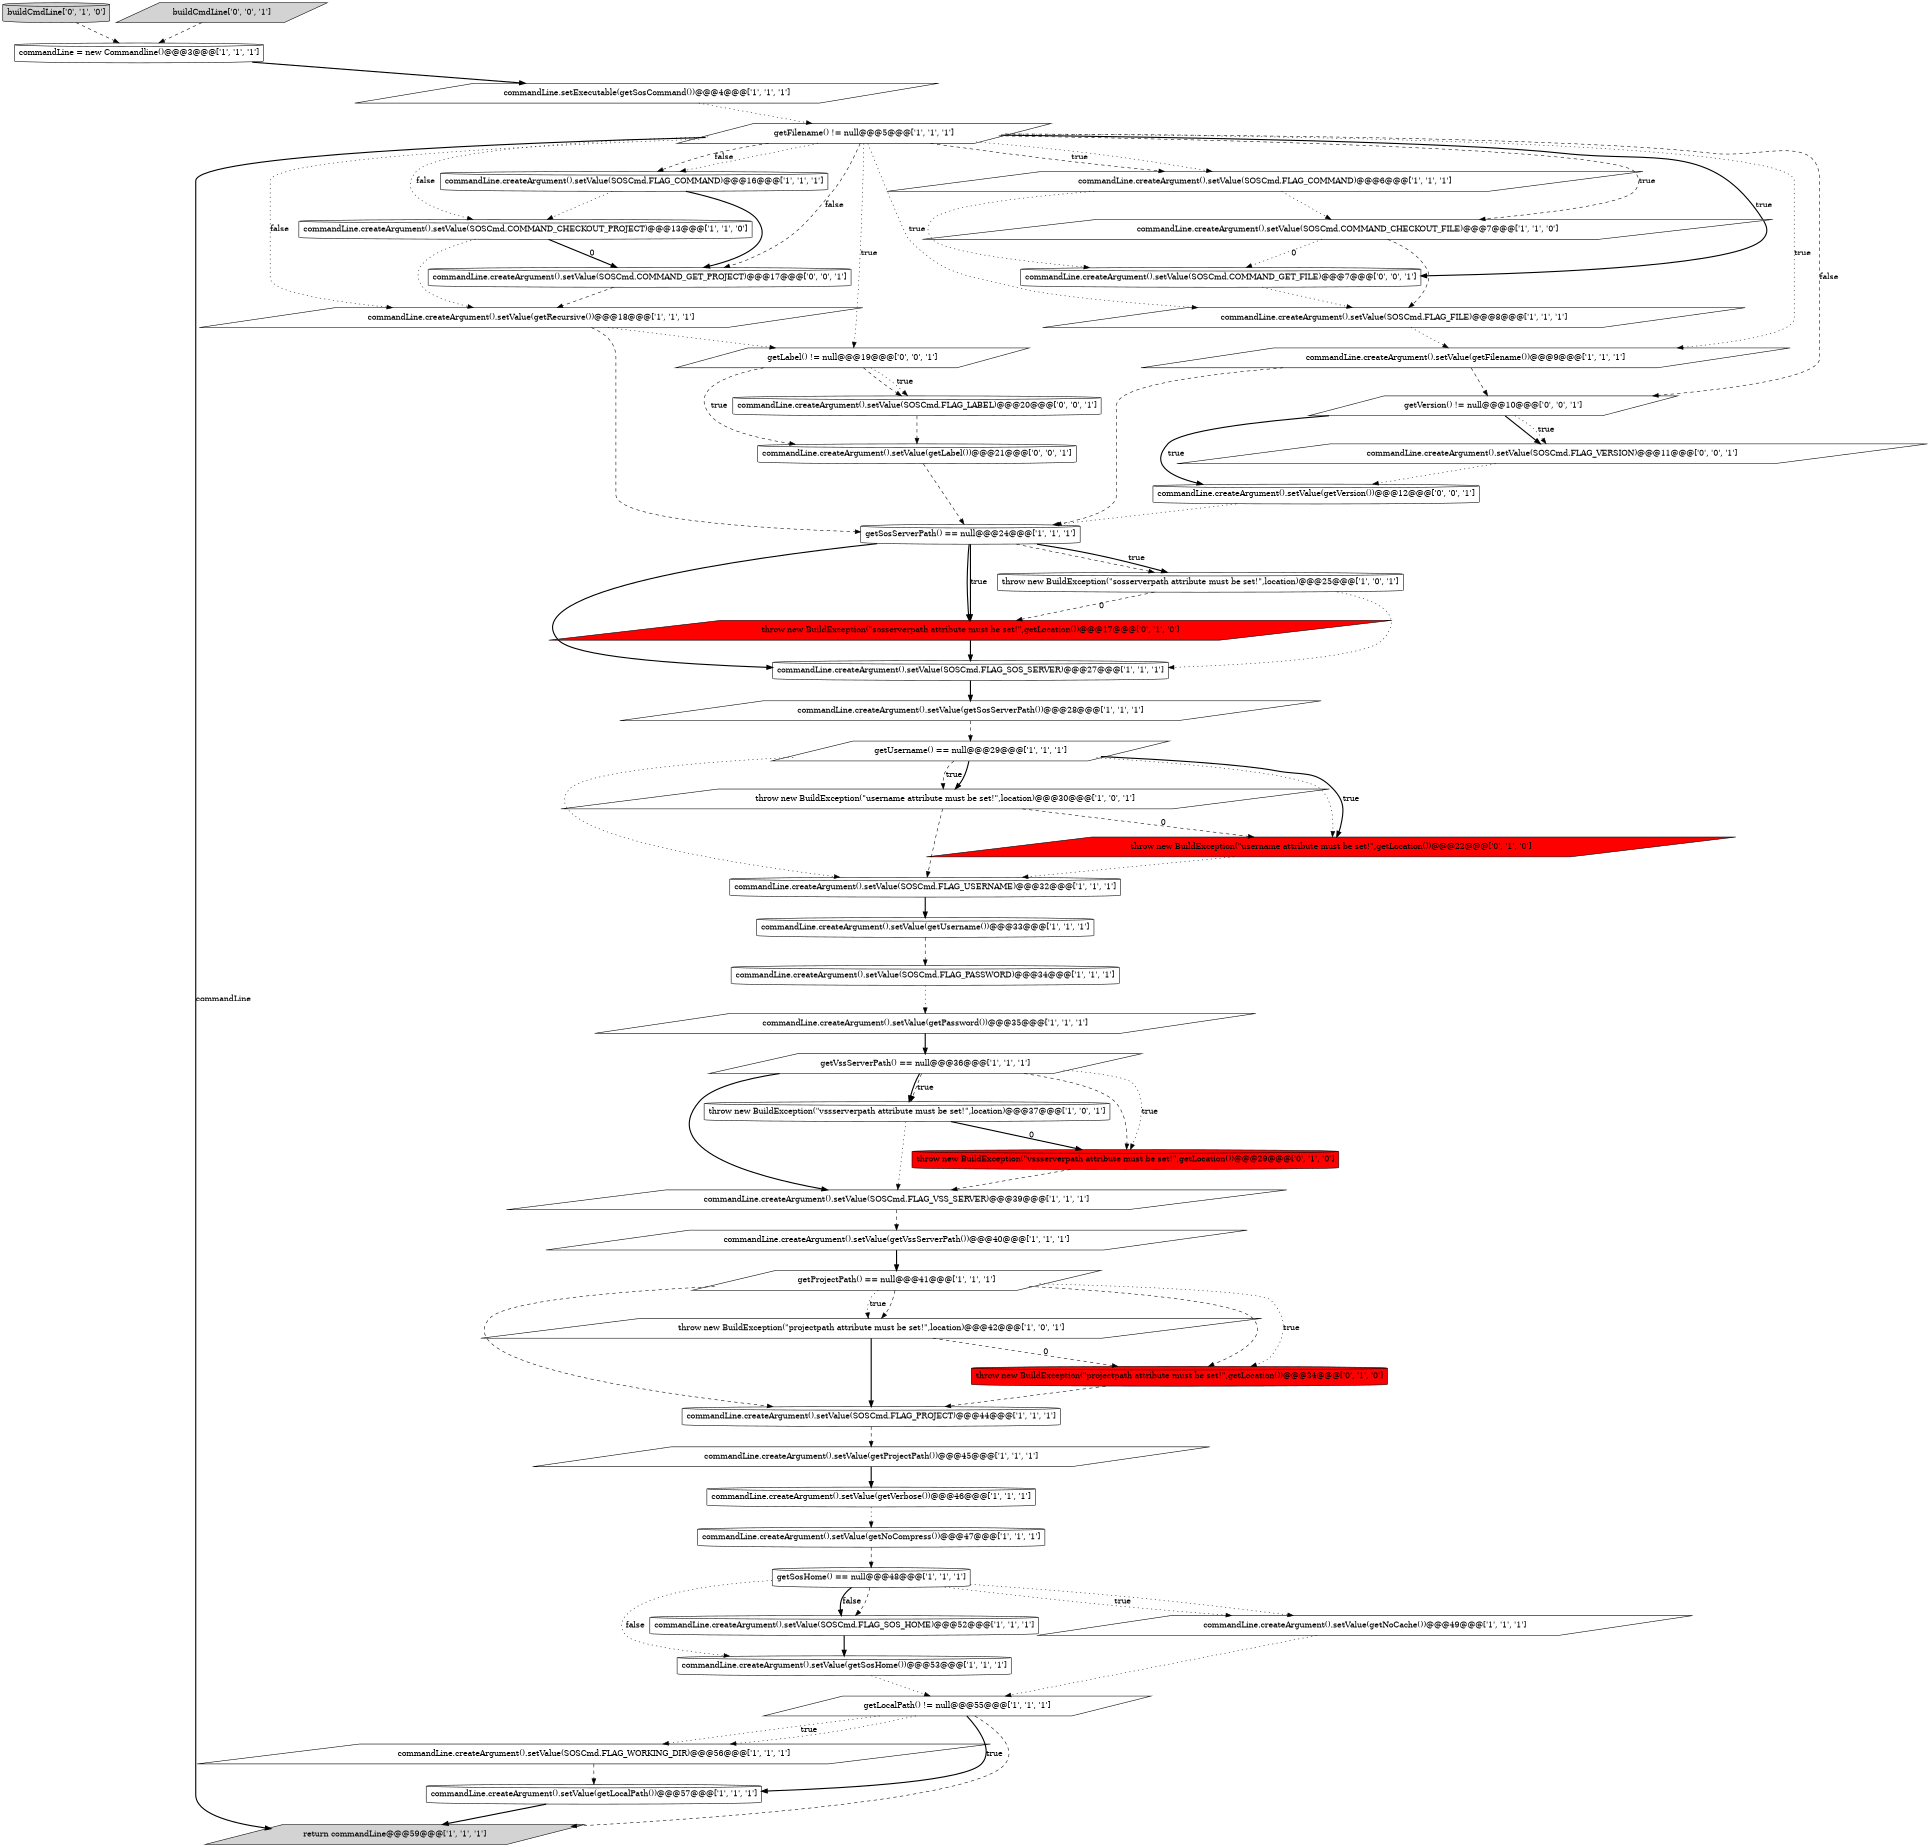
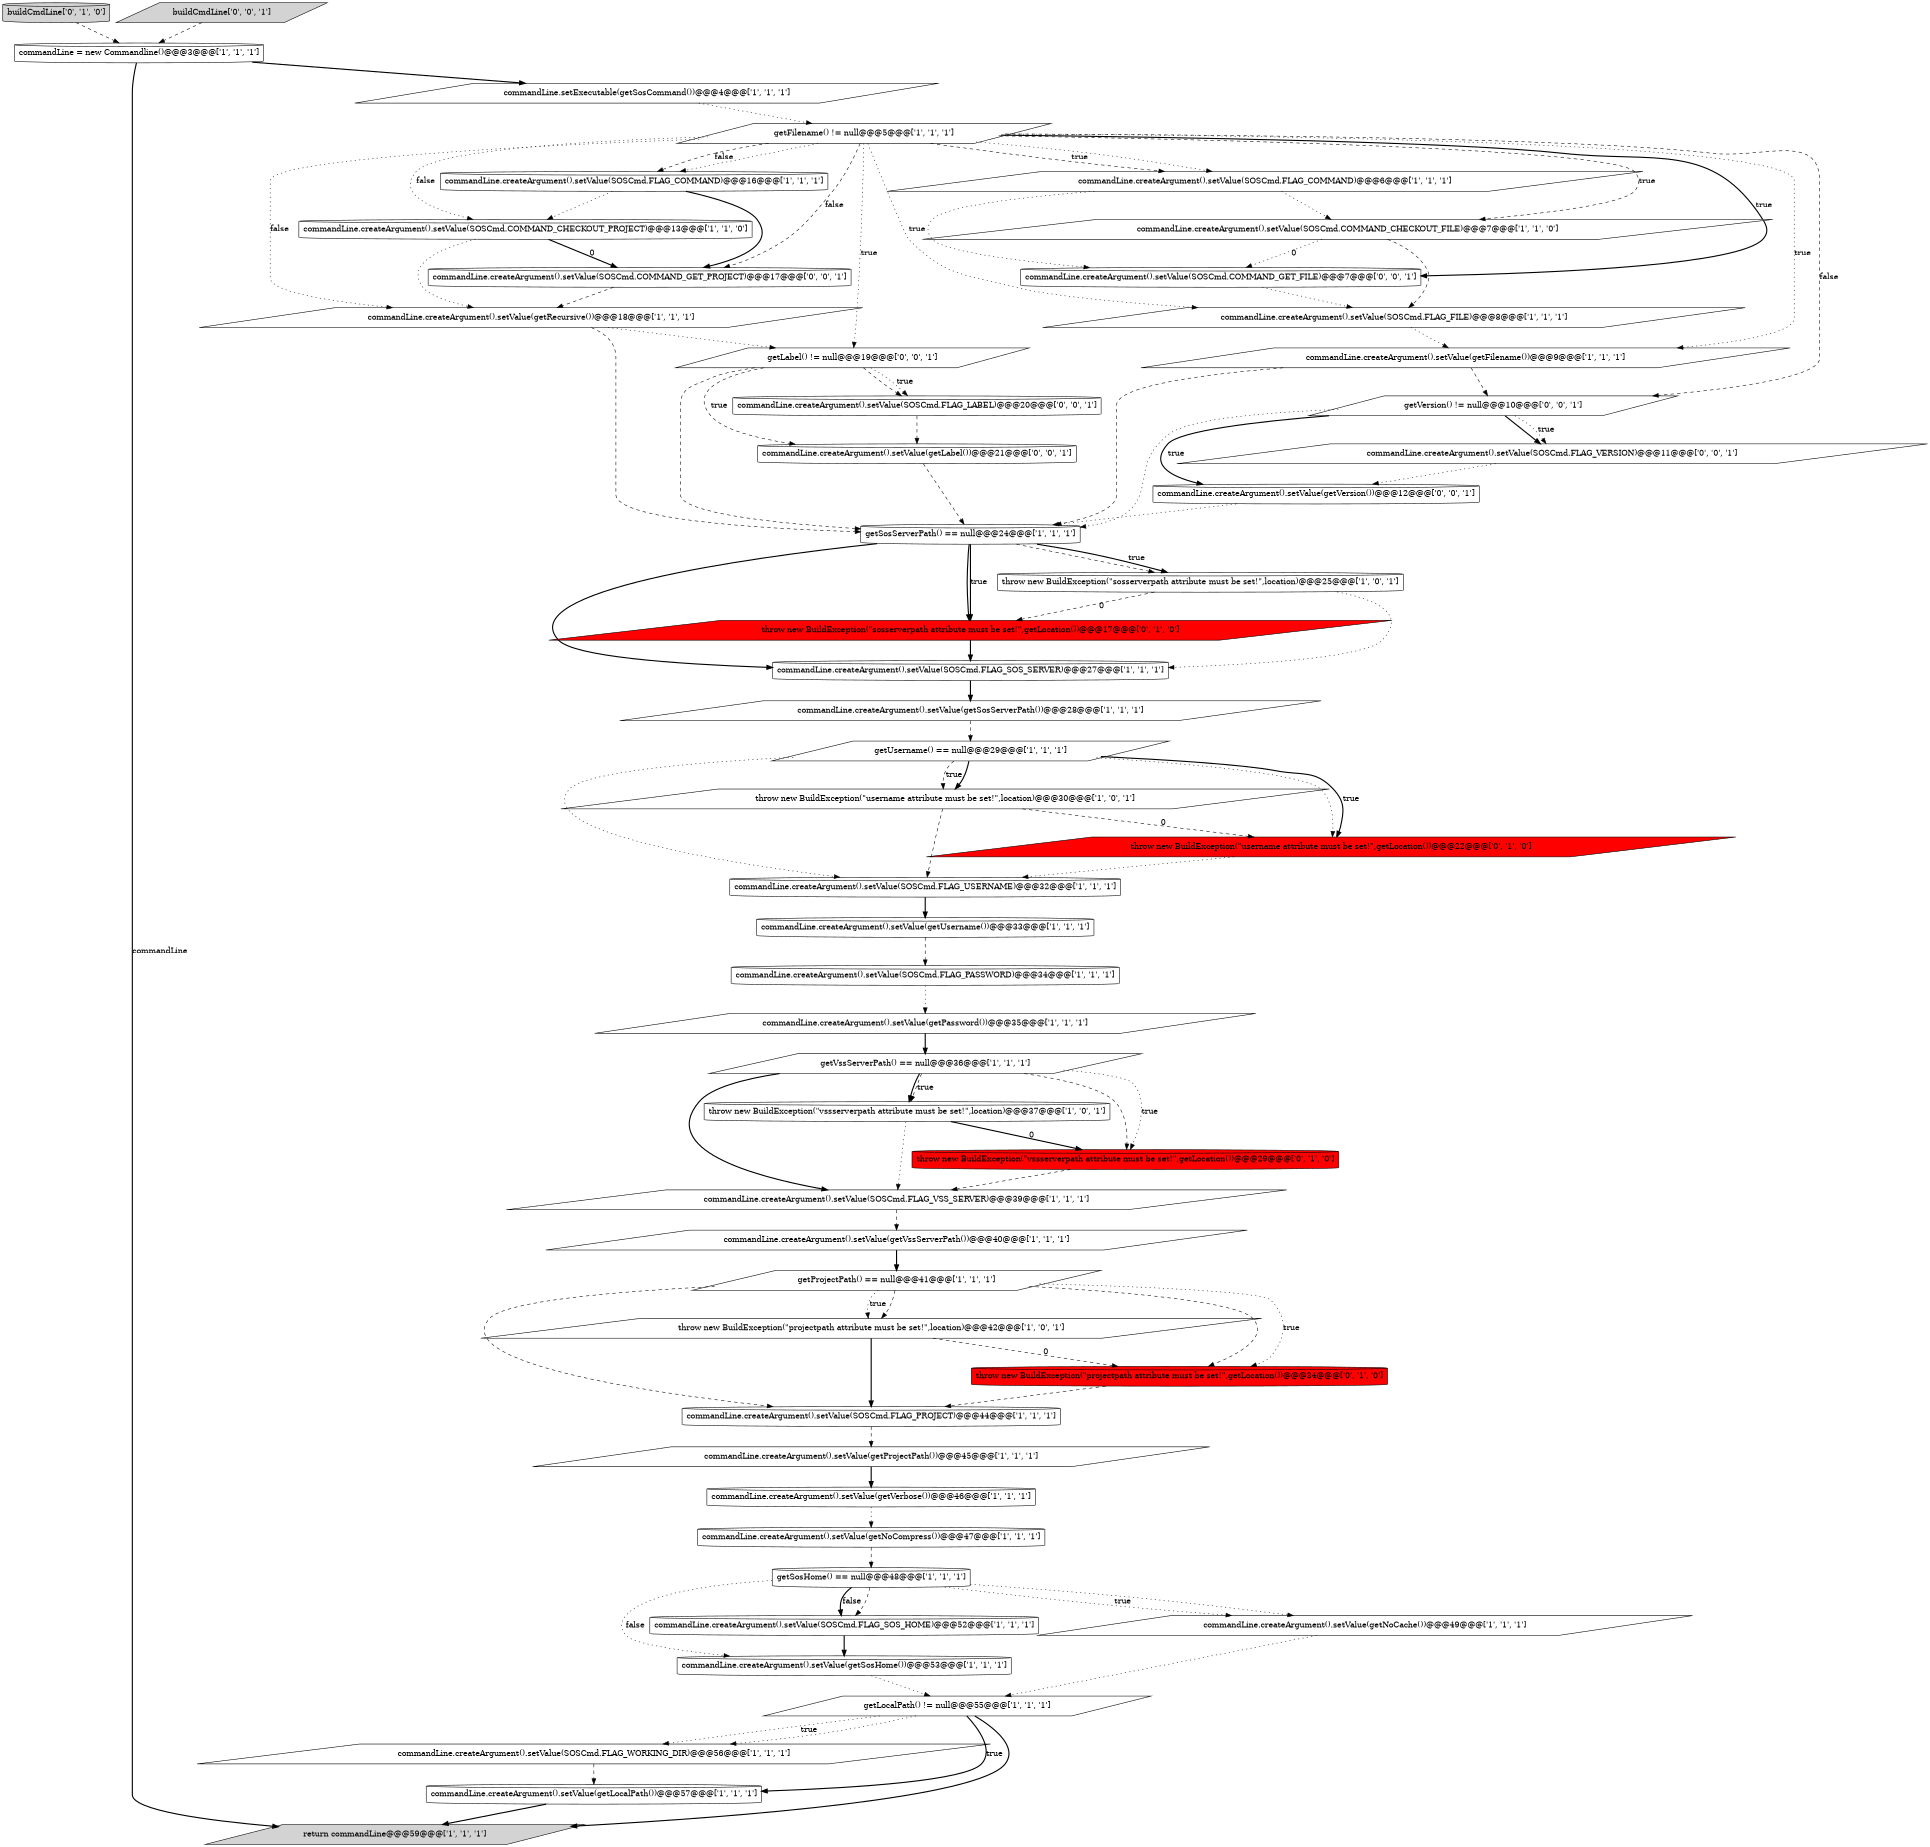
none -> (1186, 426)
none -> (681, 496)
(196, 772) -> (132, 1002)
(826, 1806) -> (826, 1806)
